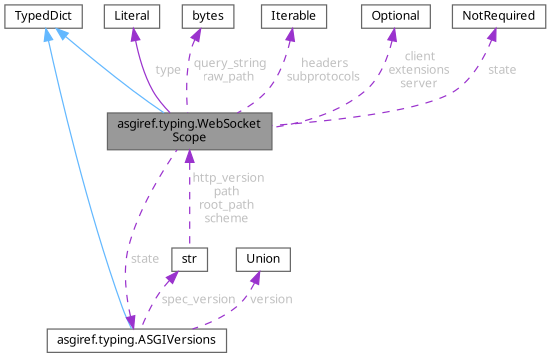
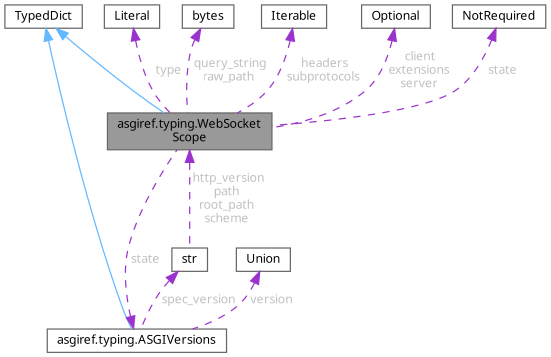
(147, 79) -> (147, 79)
